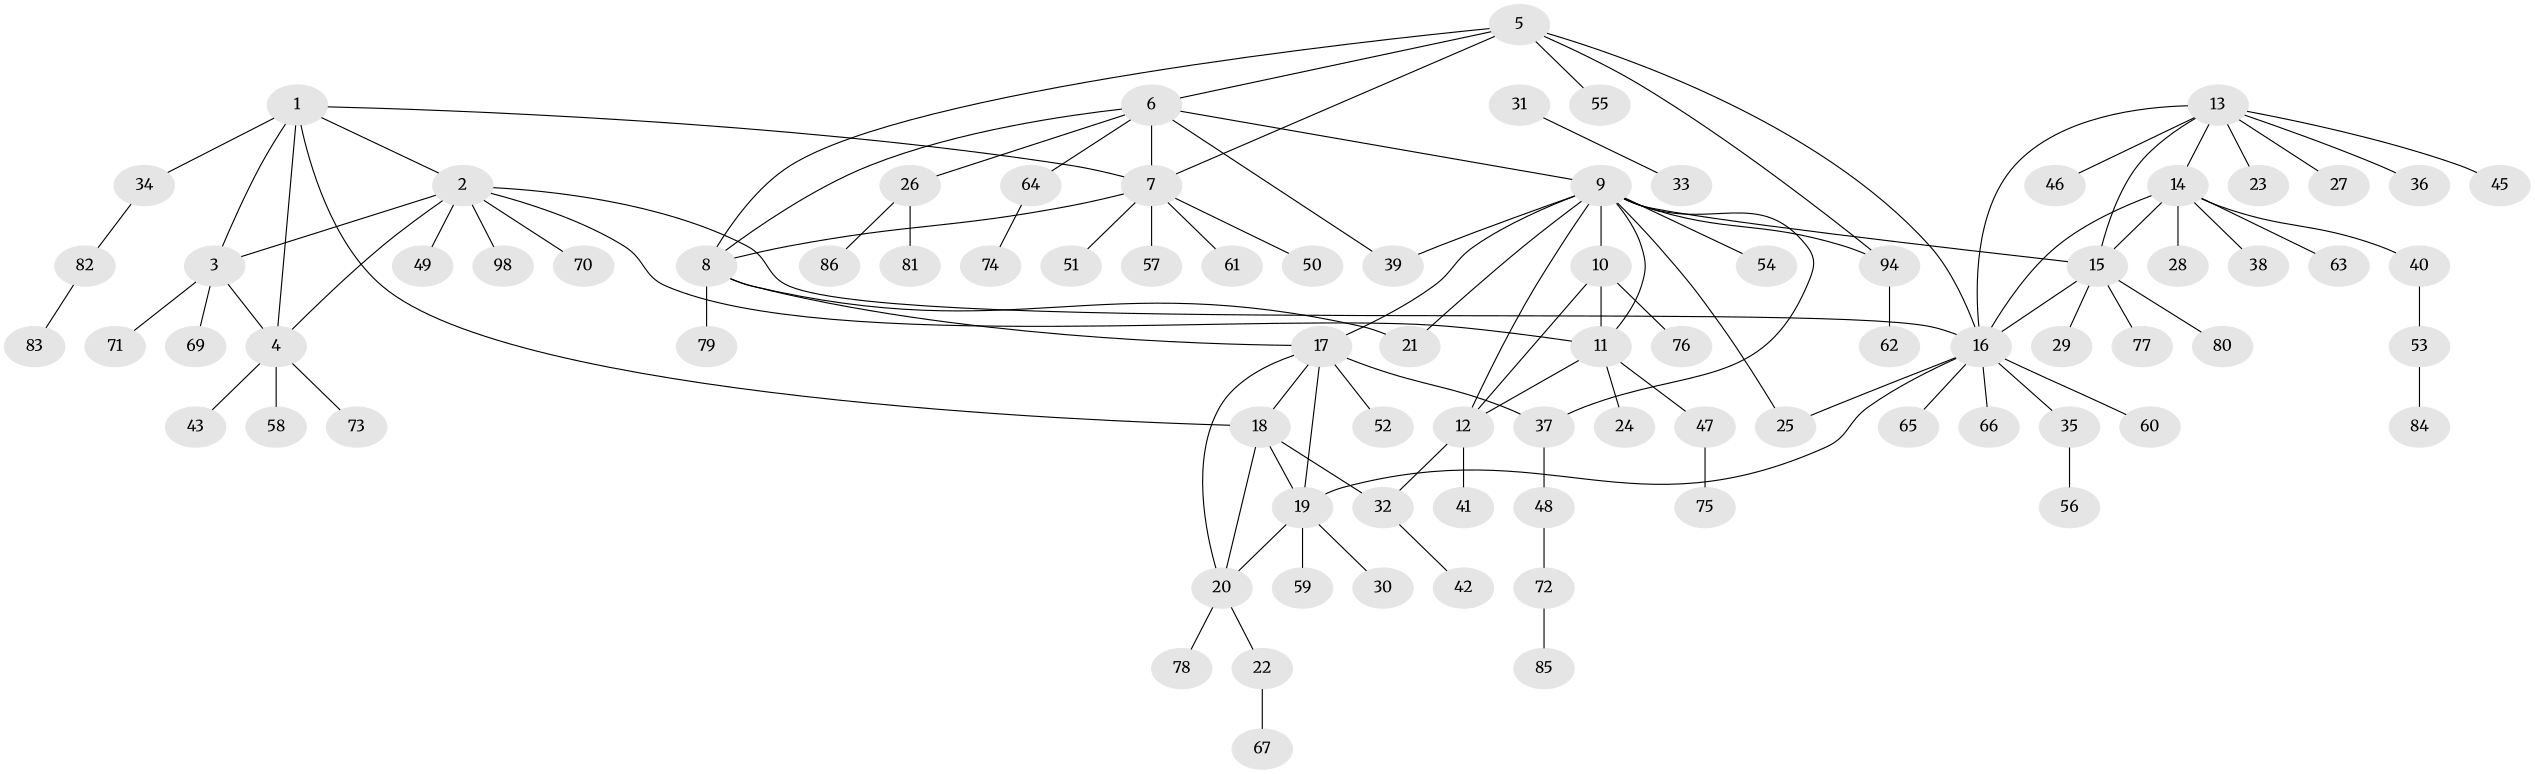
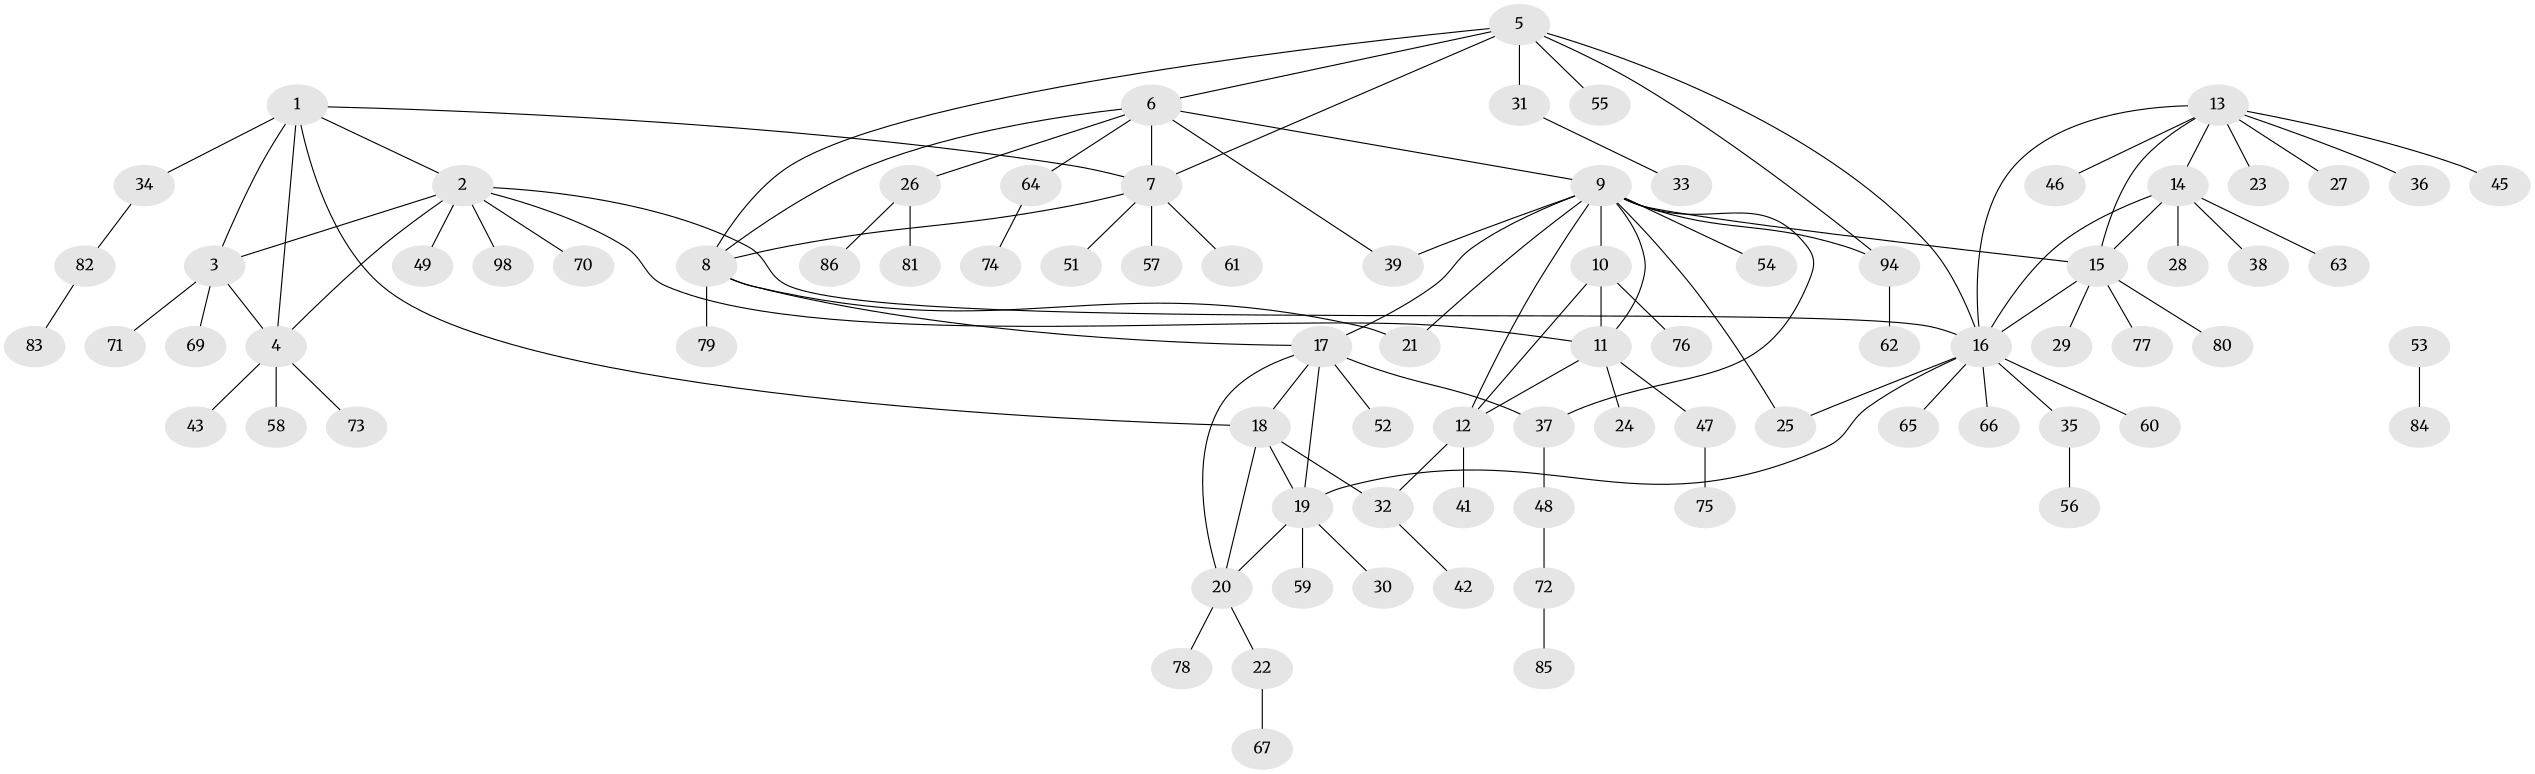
none -> (1519, 65)
(1313, 266) -> none
(2419, 266) -> none
